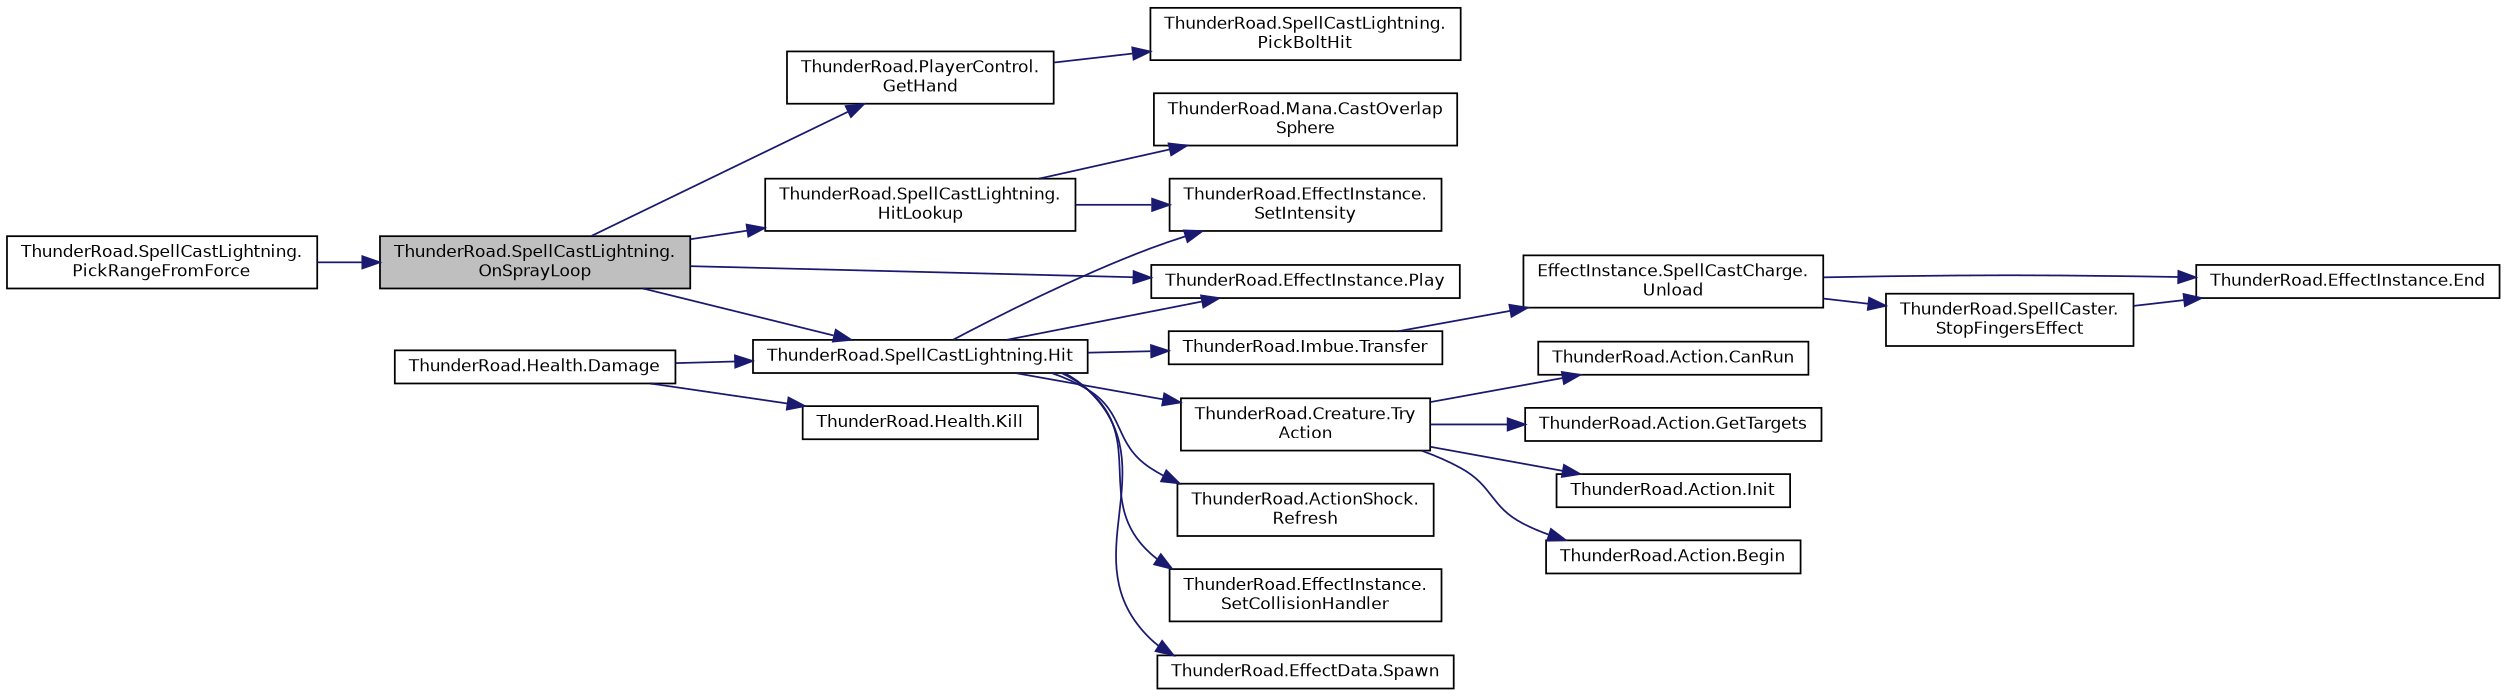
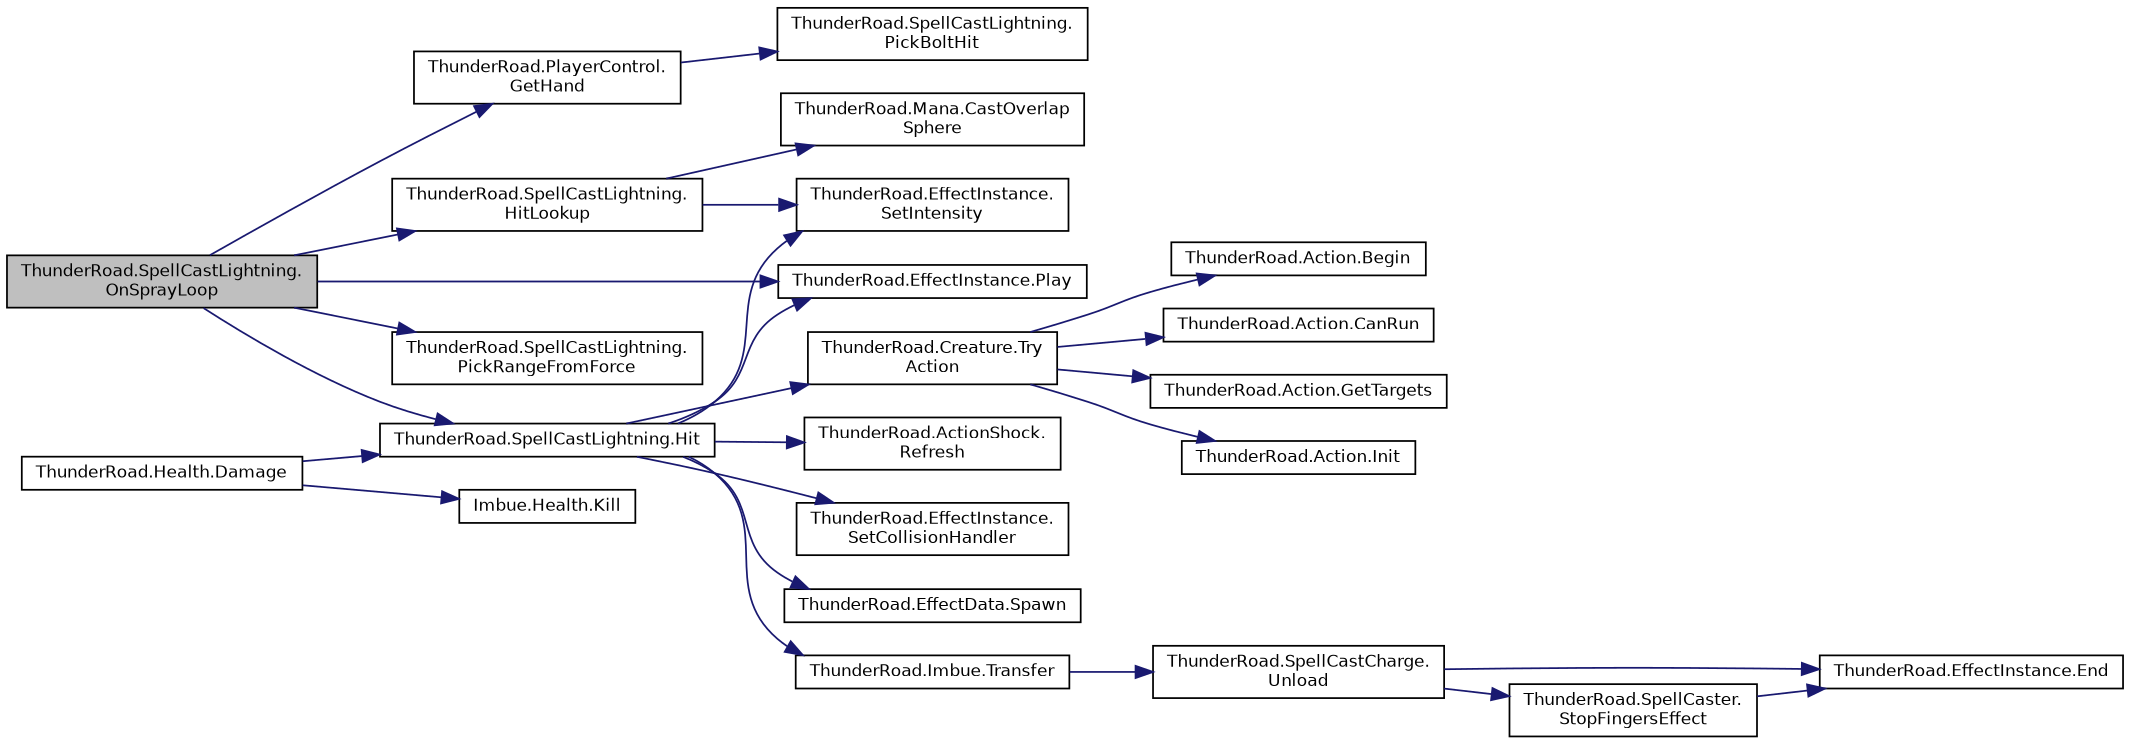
(340, 262) -> (346, 318)
(1673, 282) -> (1299, 672)
(920, 423) -> (547, 506)
